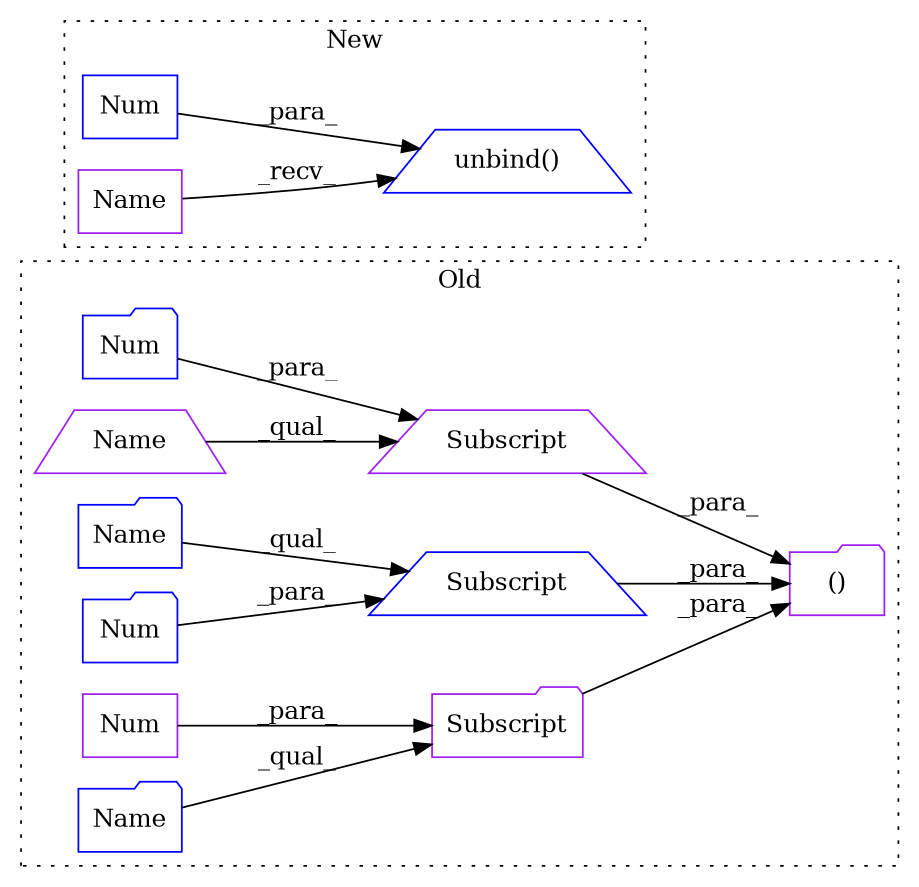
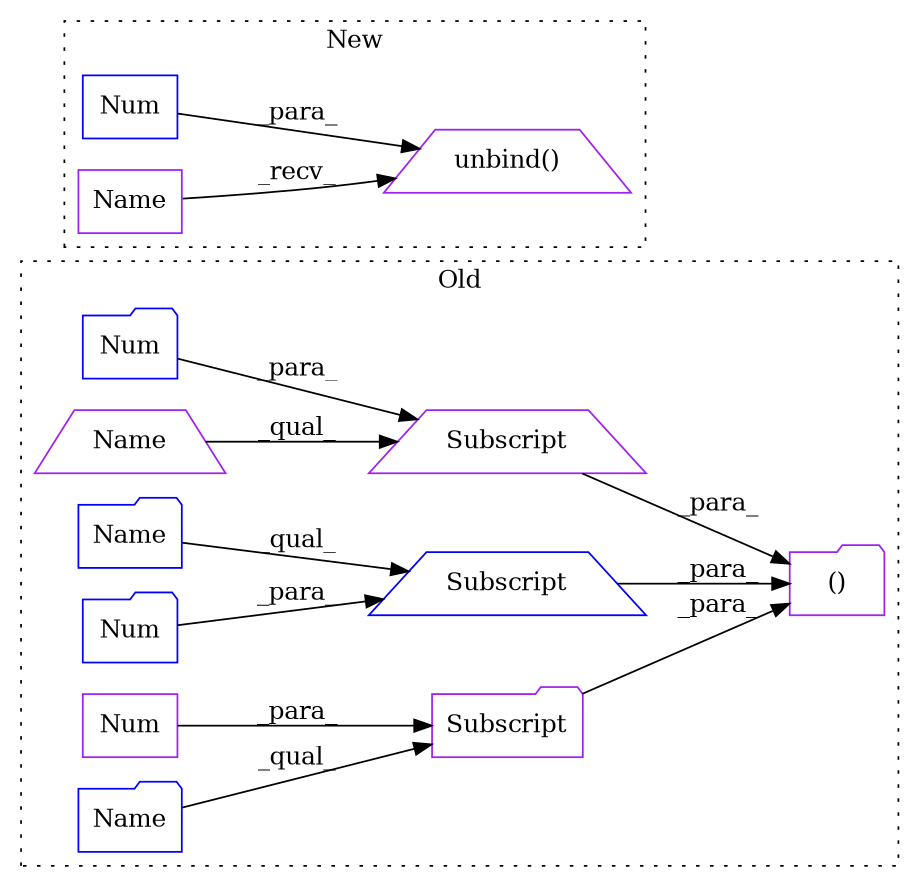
(507, 161) -> (507, 161)
